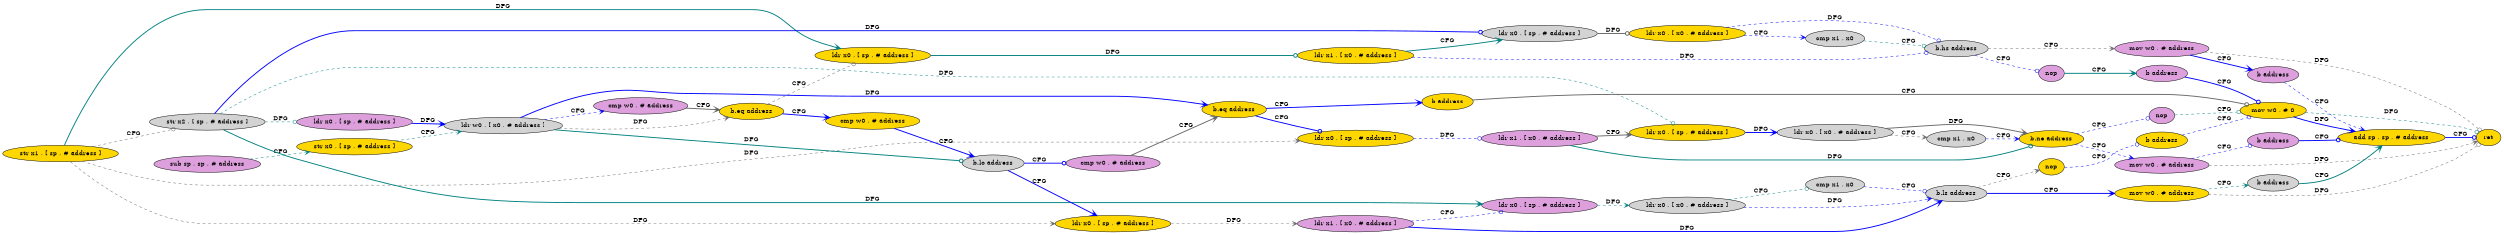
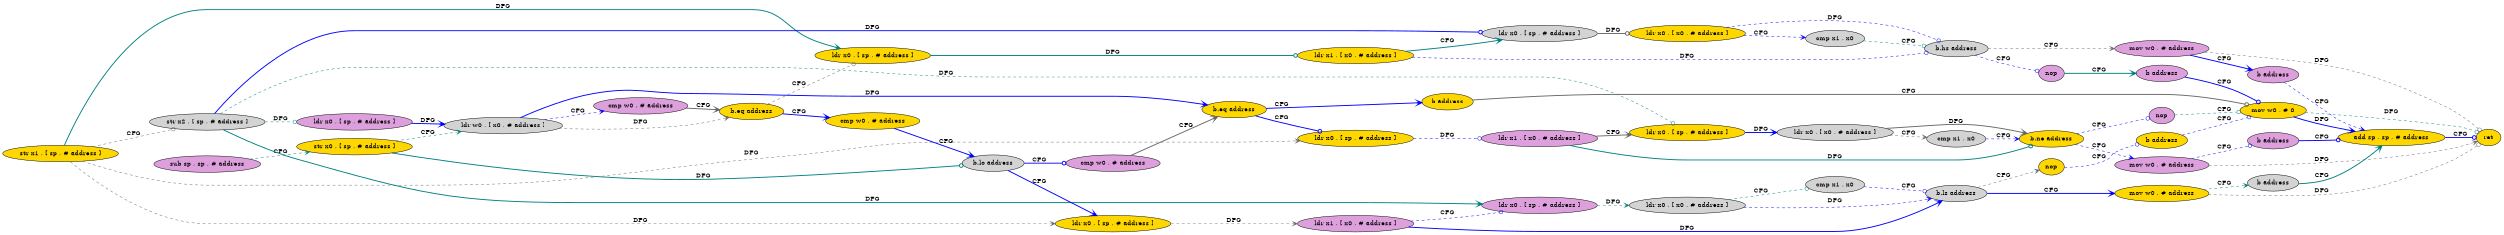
(757, 145) -> (675, 179)
